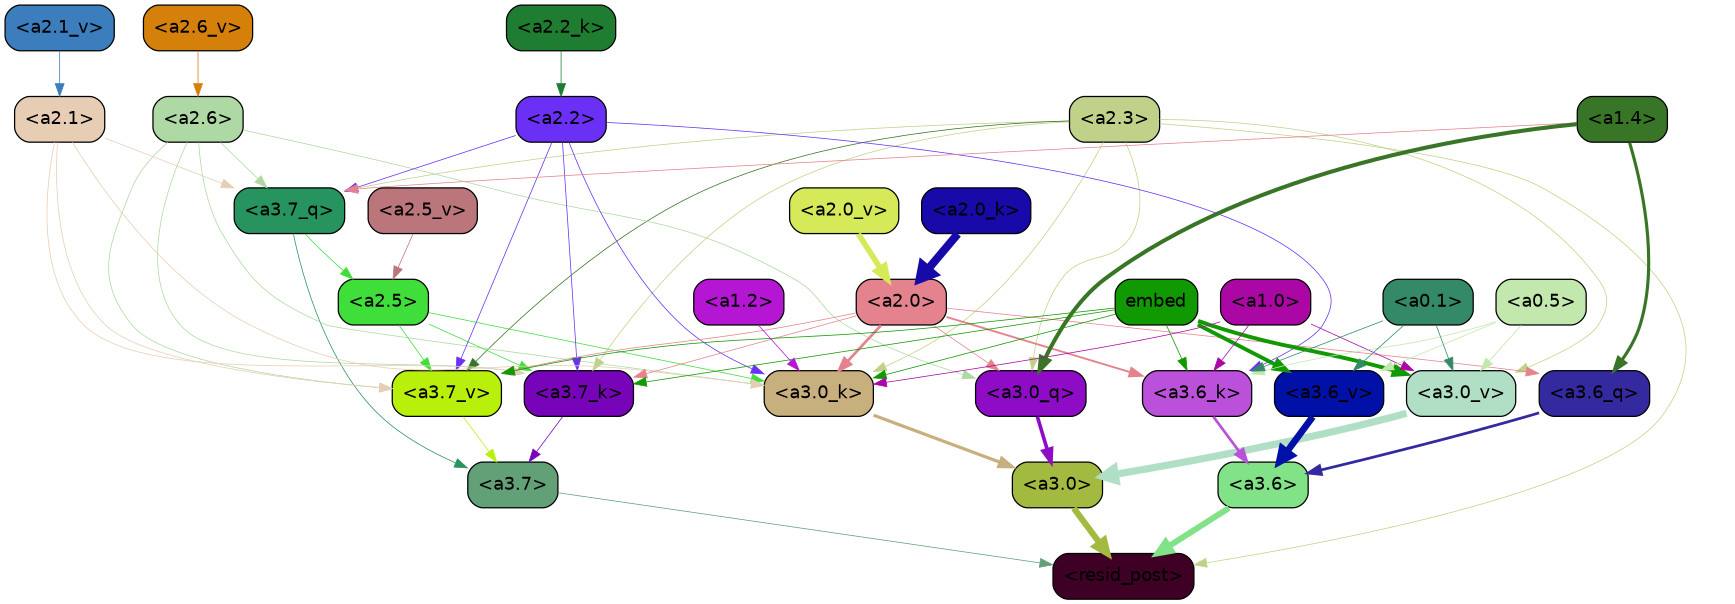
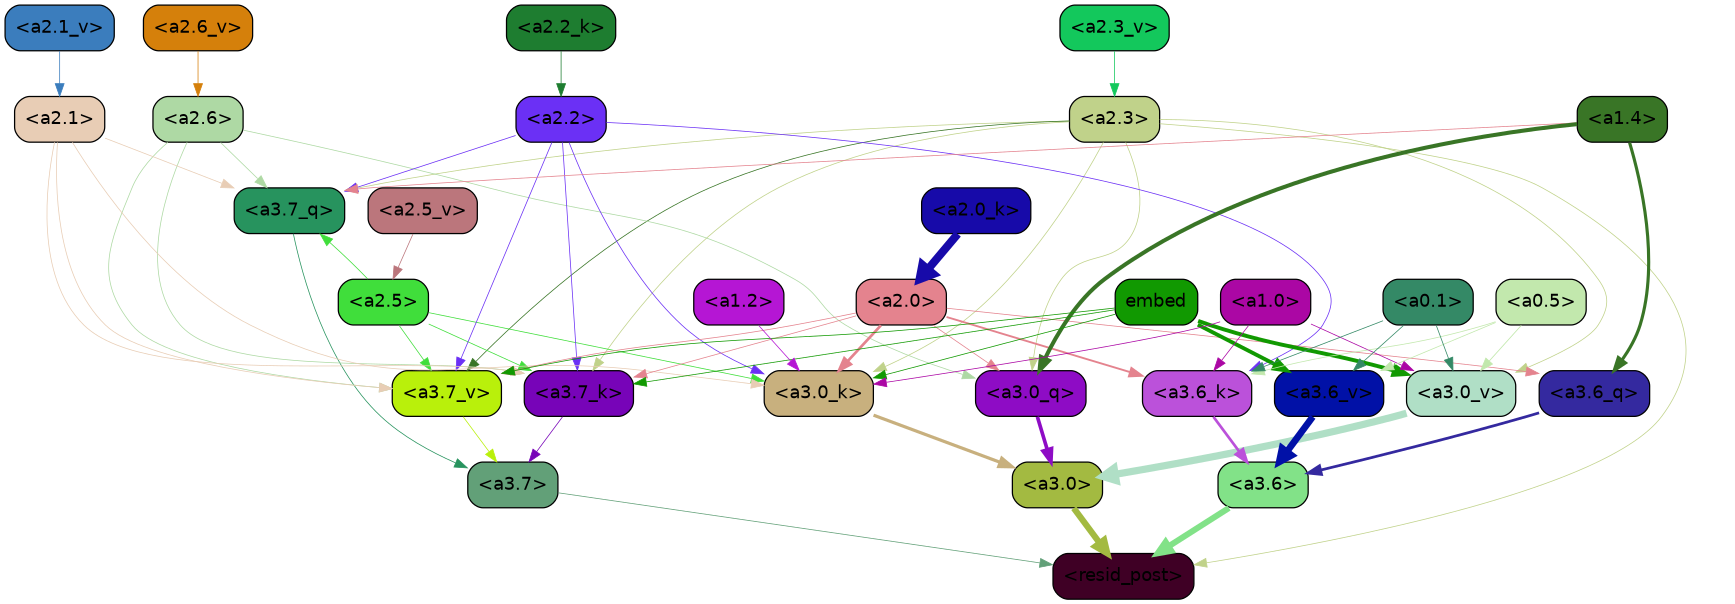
none -> (1115, 28)
(844, 211) -> none
(324, 253) -> (349, 260)
(421, 340) -> none
(1174, 342) -> none
